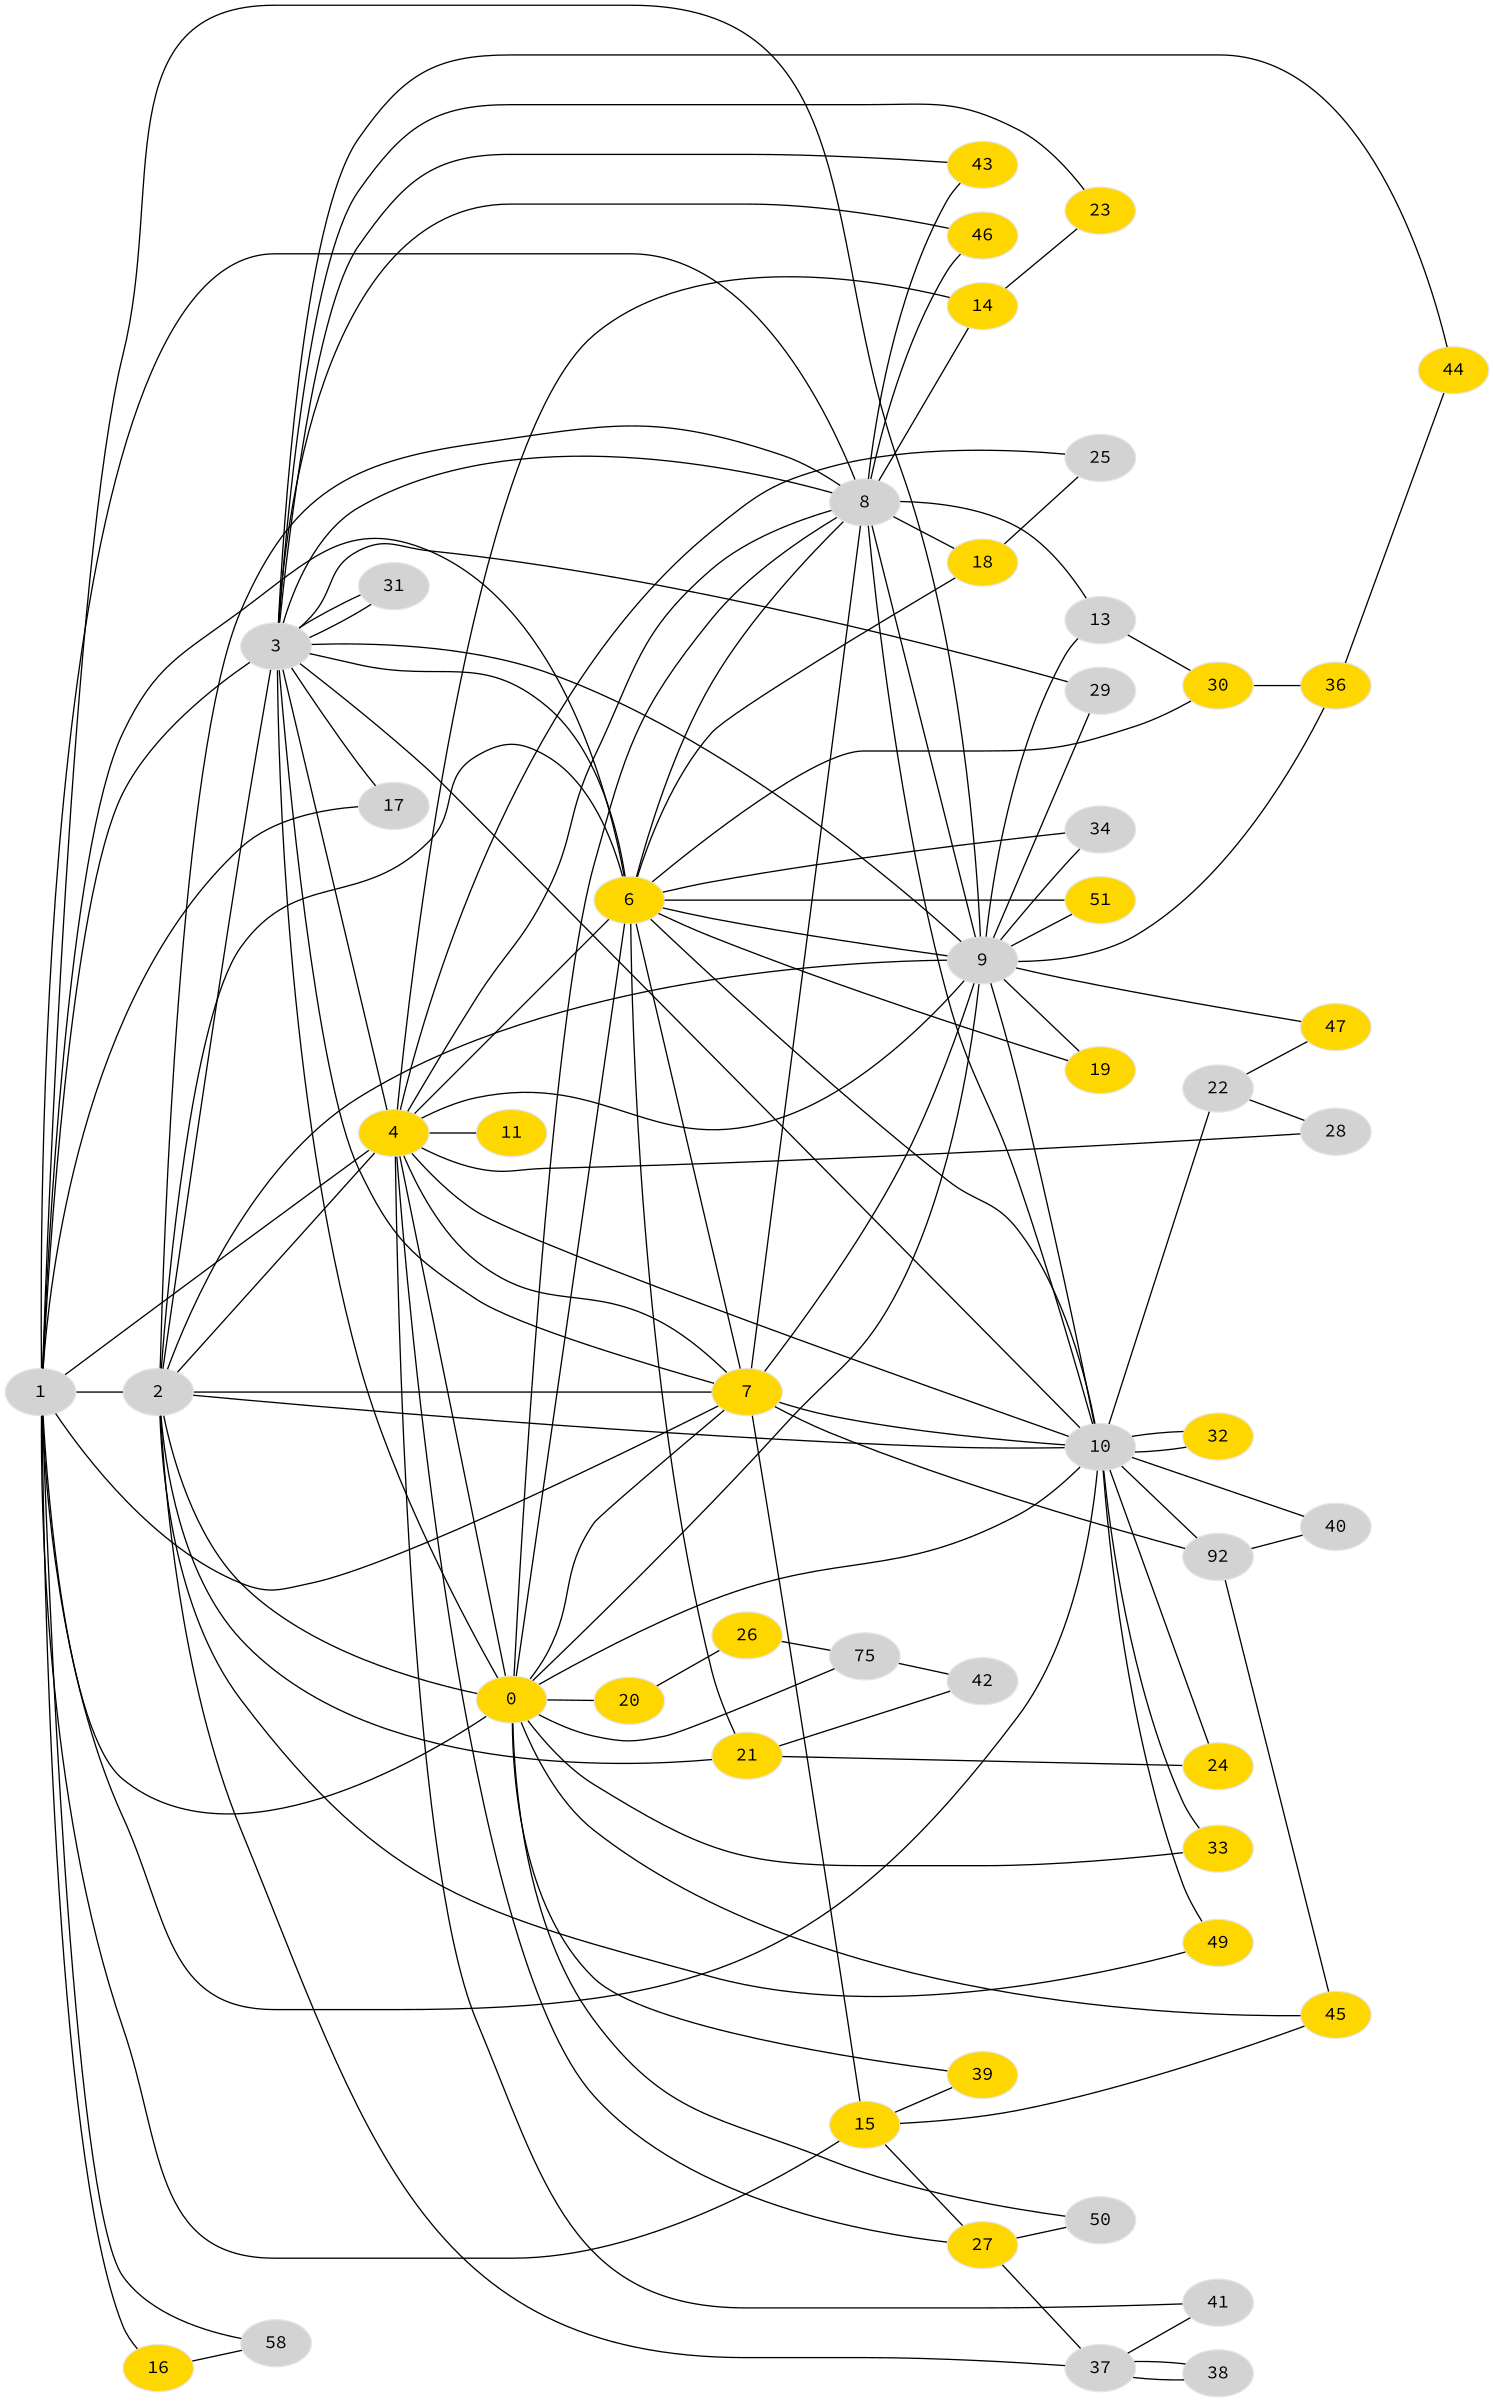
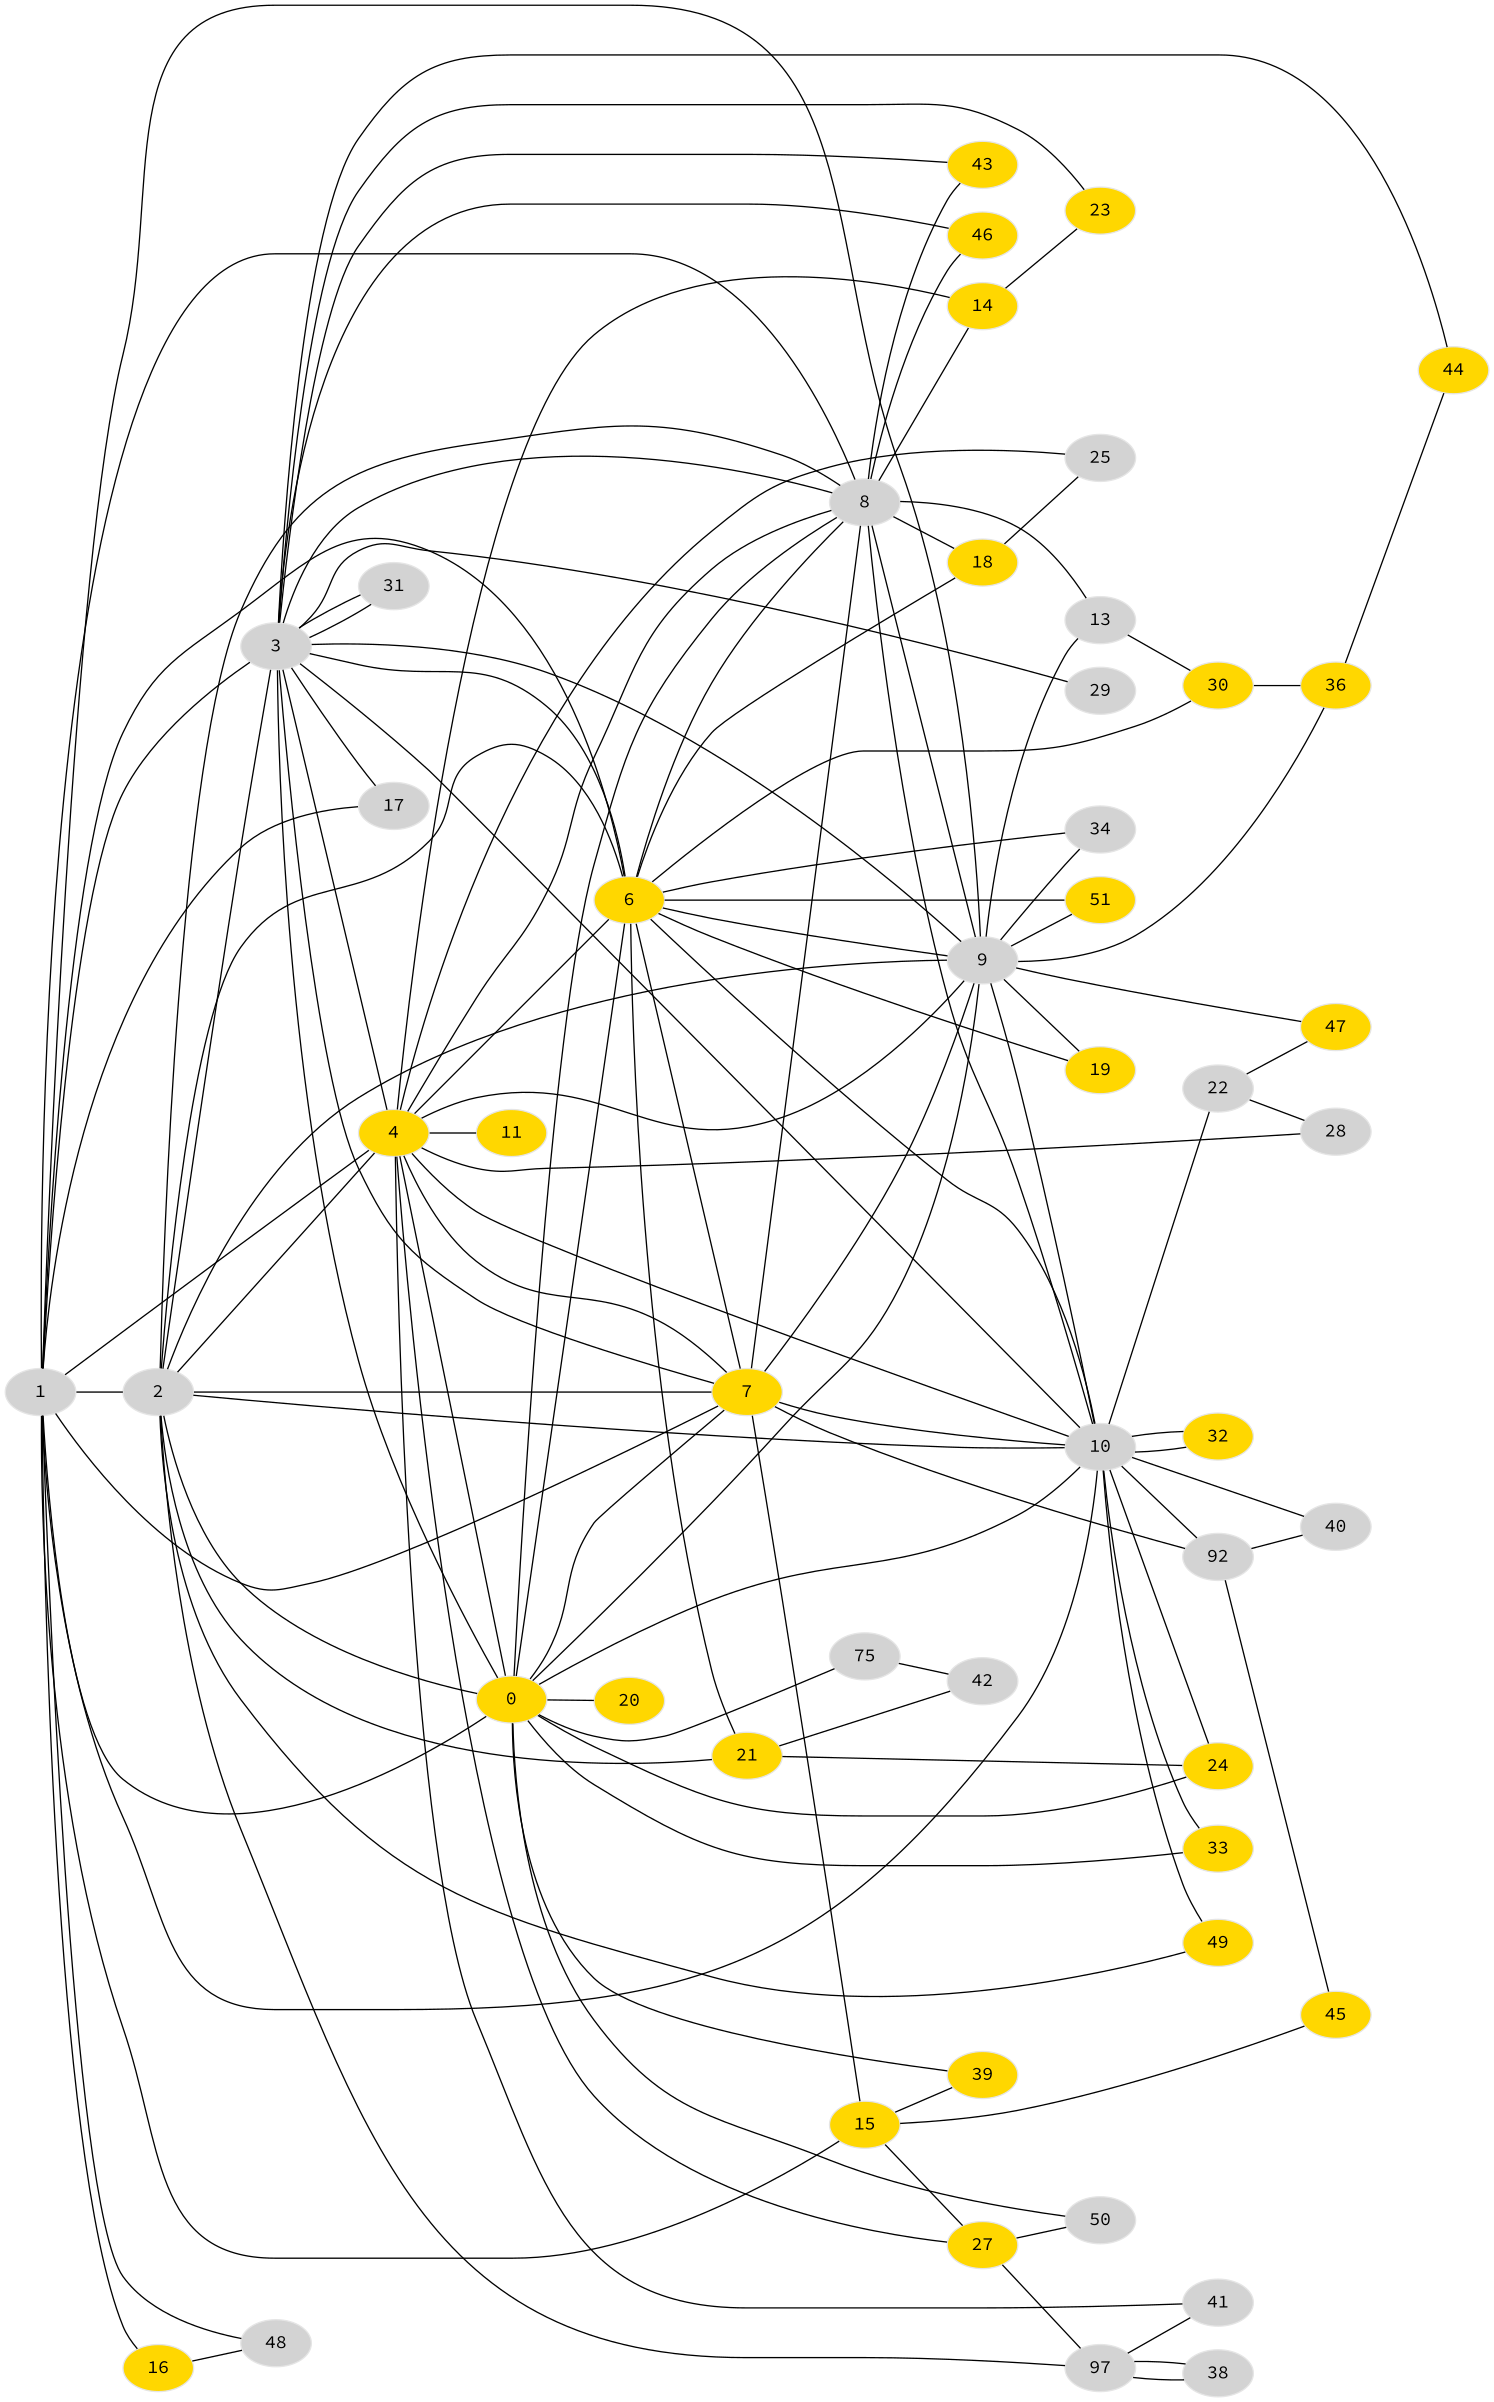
(1041, 826) -> none
(747, 1635) -> none
(868, 1961) -> (854, 1816)
(276, 2343) -> (276, 2343)
(1100, 2368) -> (1100, 2368)
